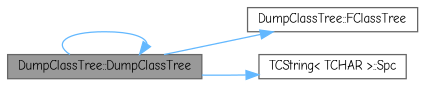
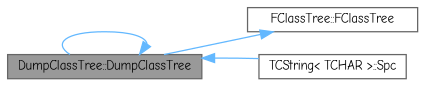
(333, 20) -> (333, 20)
(224, 75) -> (237, 58)
